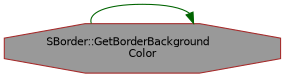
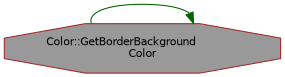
(142, 48) -> (142, 48)
